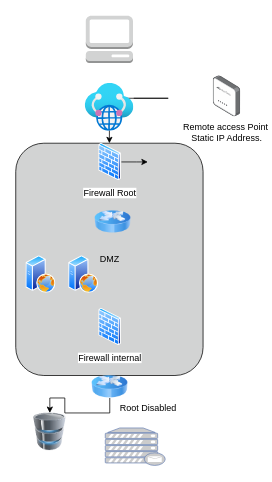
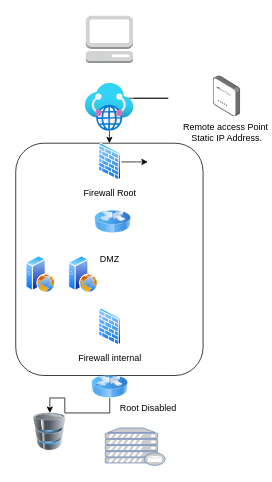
(110, 259) -> (110, 259)
